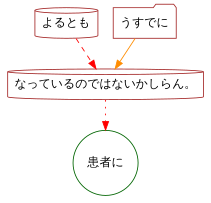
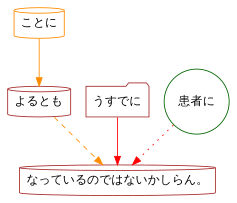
none -> (39, 23)
(84, 50) -> (75, 138)
(128, 50) -> (117, 137)
(106, 111) -> (156, 142)
